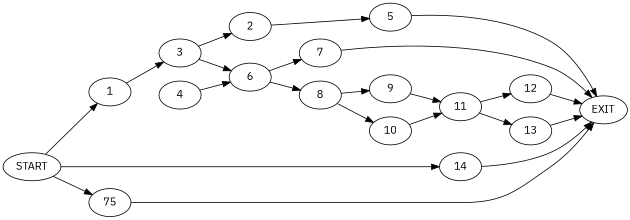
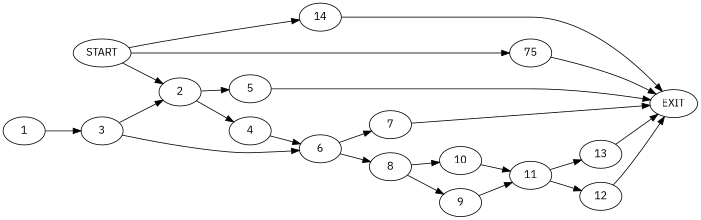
none -> (212, 109)
(69, 132) -> (139, 72)
